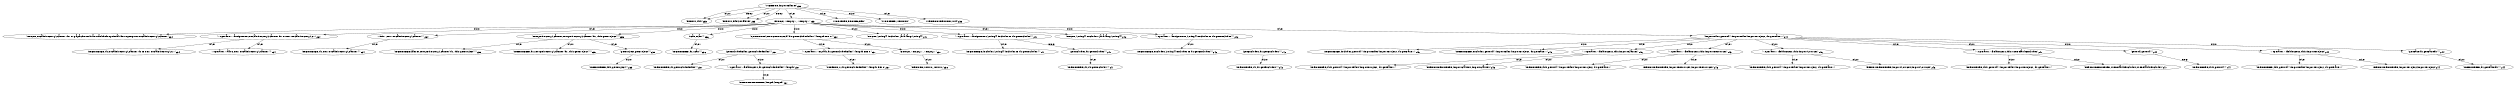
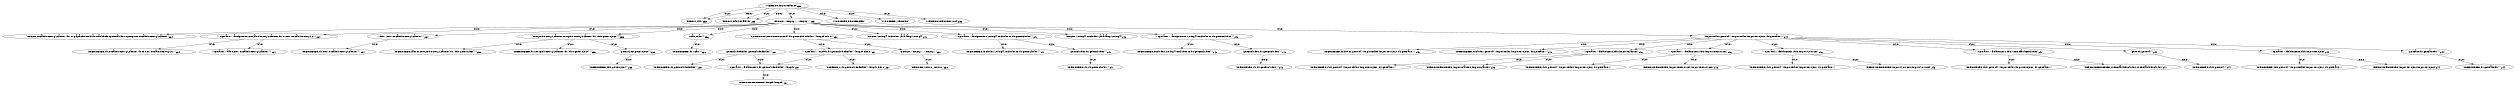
(1052, 44) -> (1052, 44)
none -> (1230, 44)
(1730, 52) -> (1730, 52)
none -> (802, 59)
(1265, 60) -> (1265, 60)
(2363, 60) -> (2363, 60)
